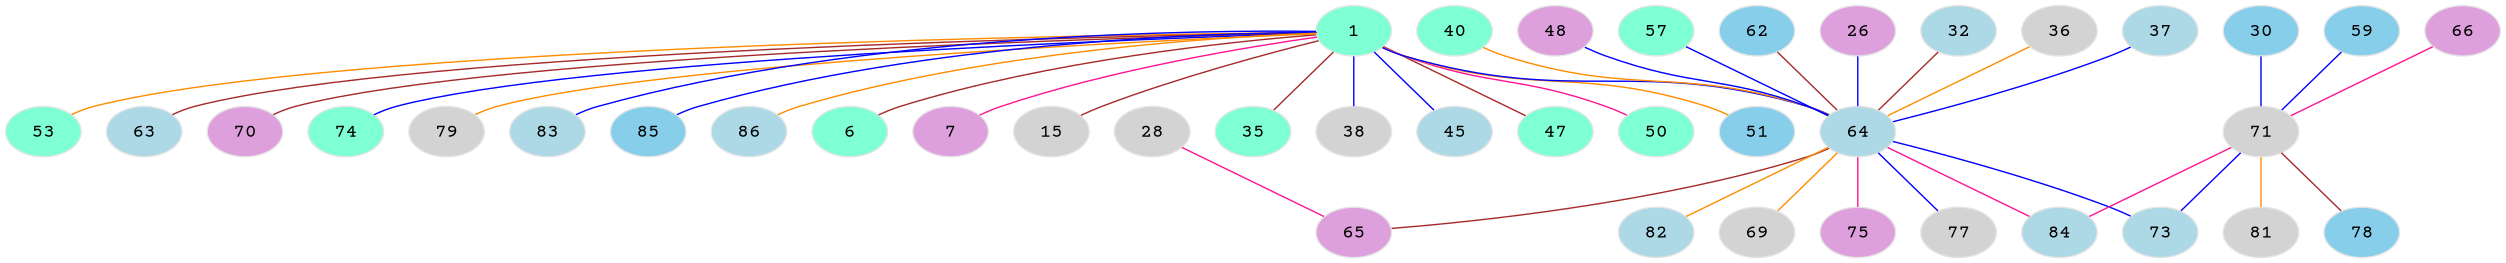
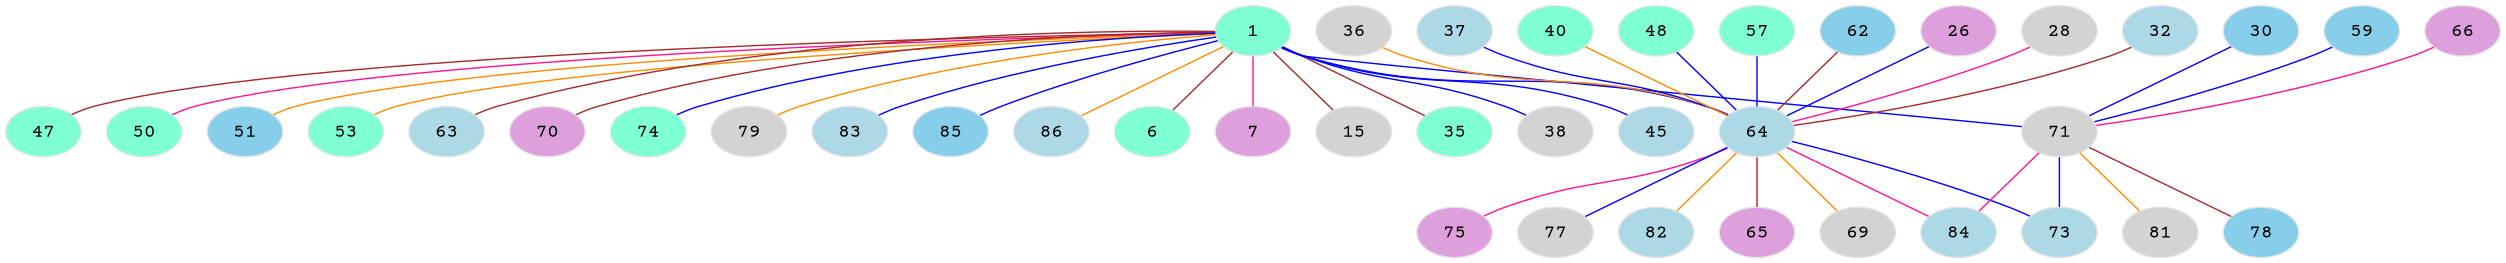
(1555, 31) -> (1656, 31)
none -> (1707, 96)
(1253, 182) -> (1912, 89)
